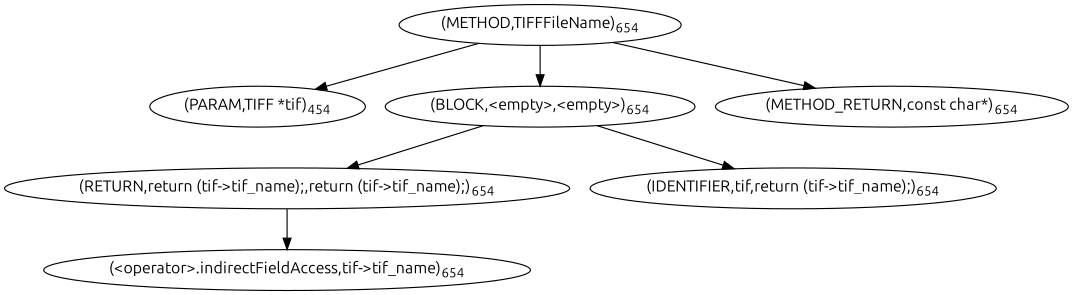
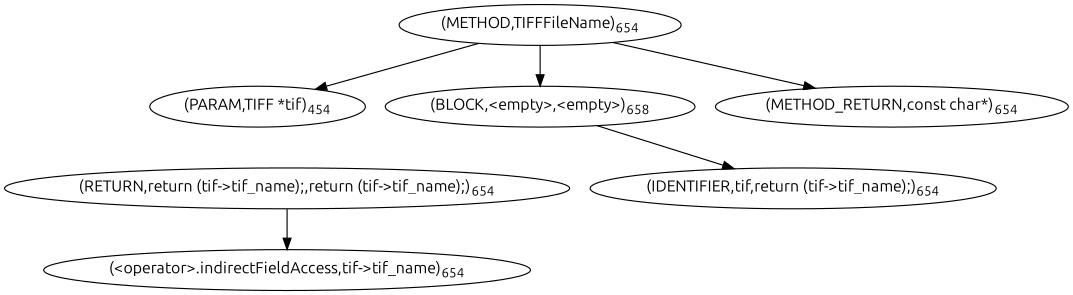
(638, 105) -> (638, 105)
(420, 145) -> none
